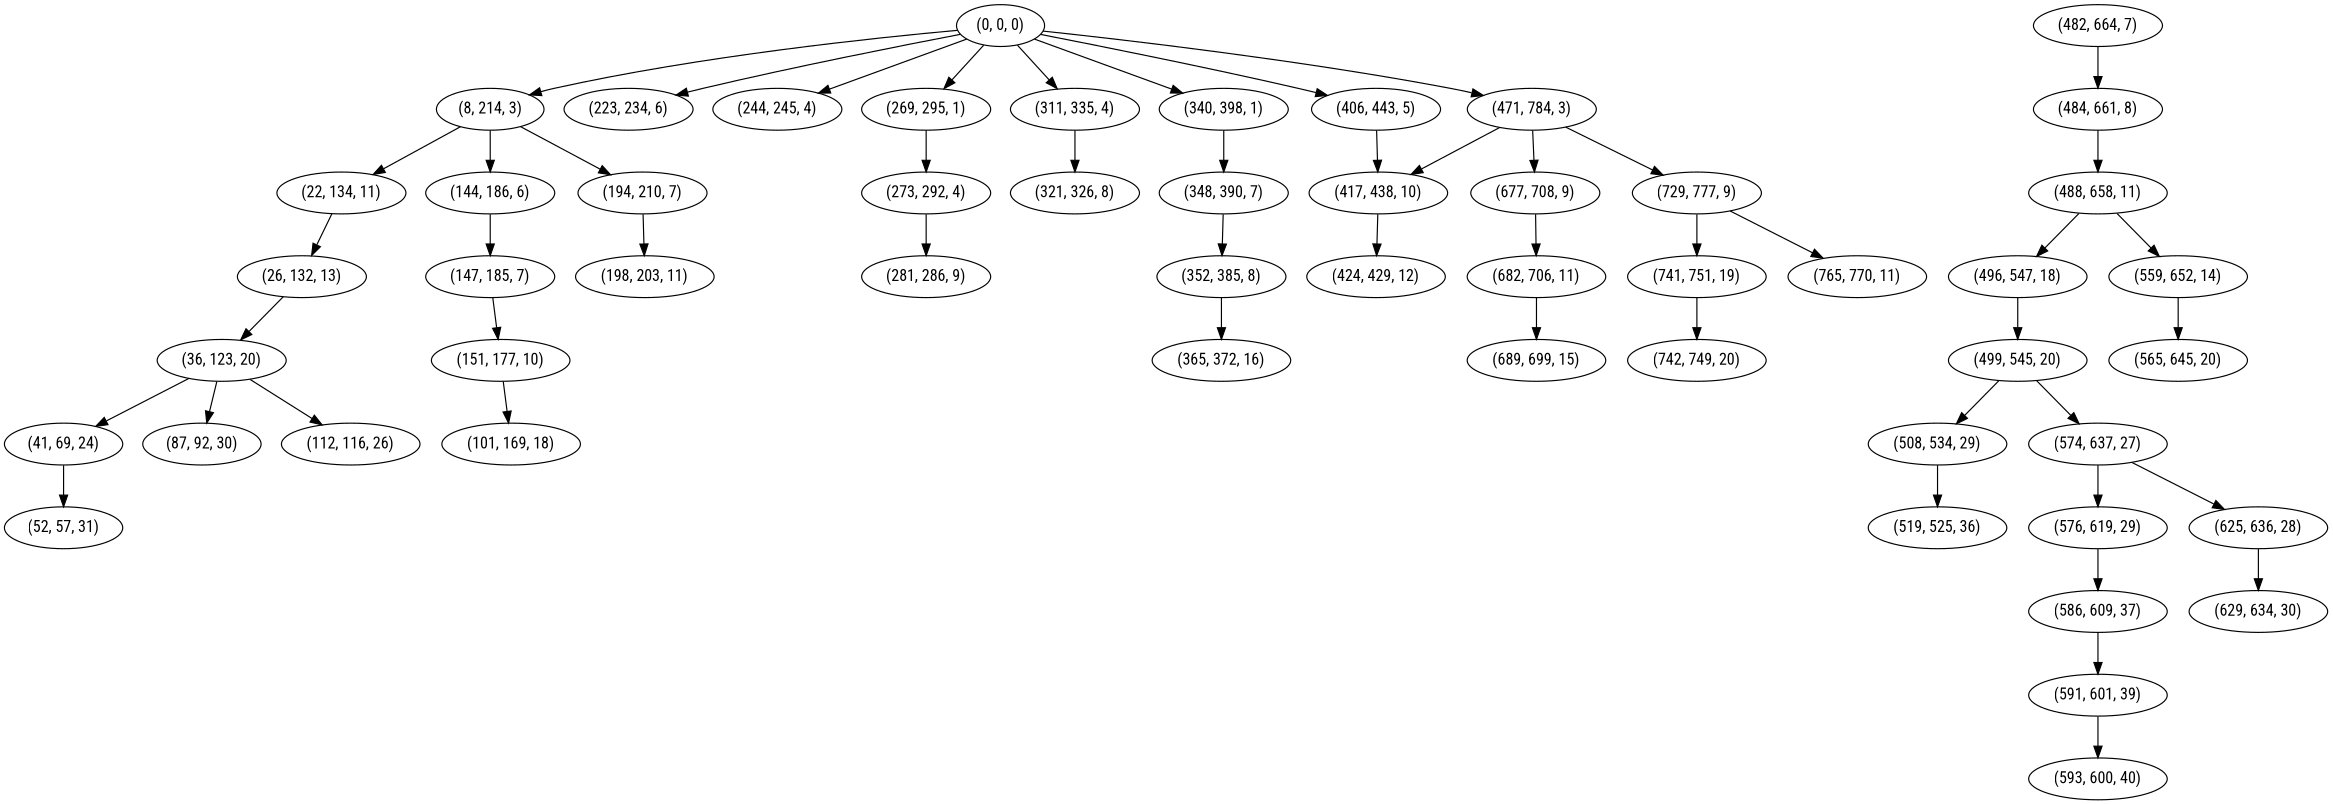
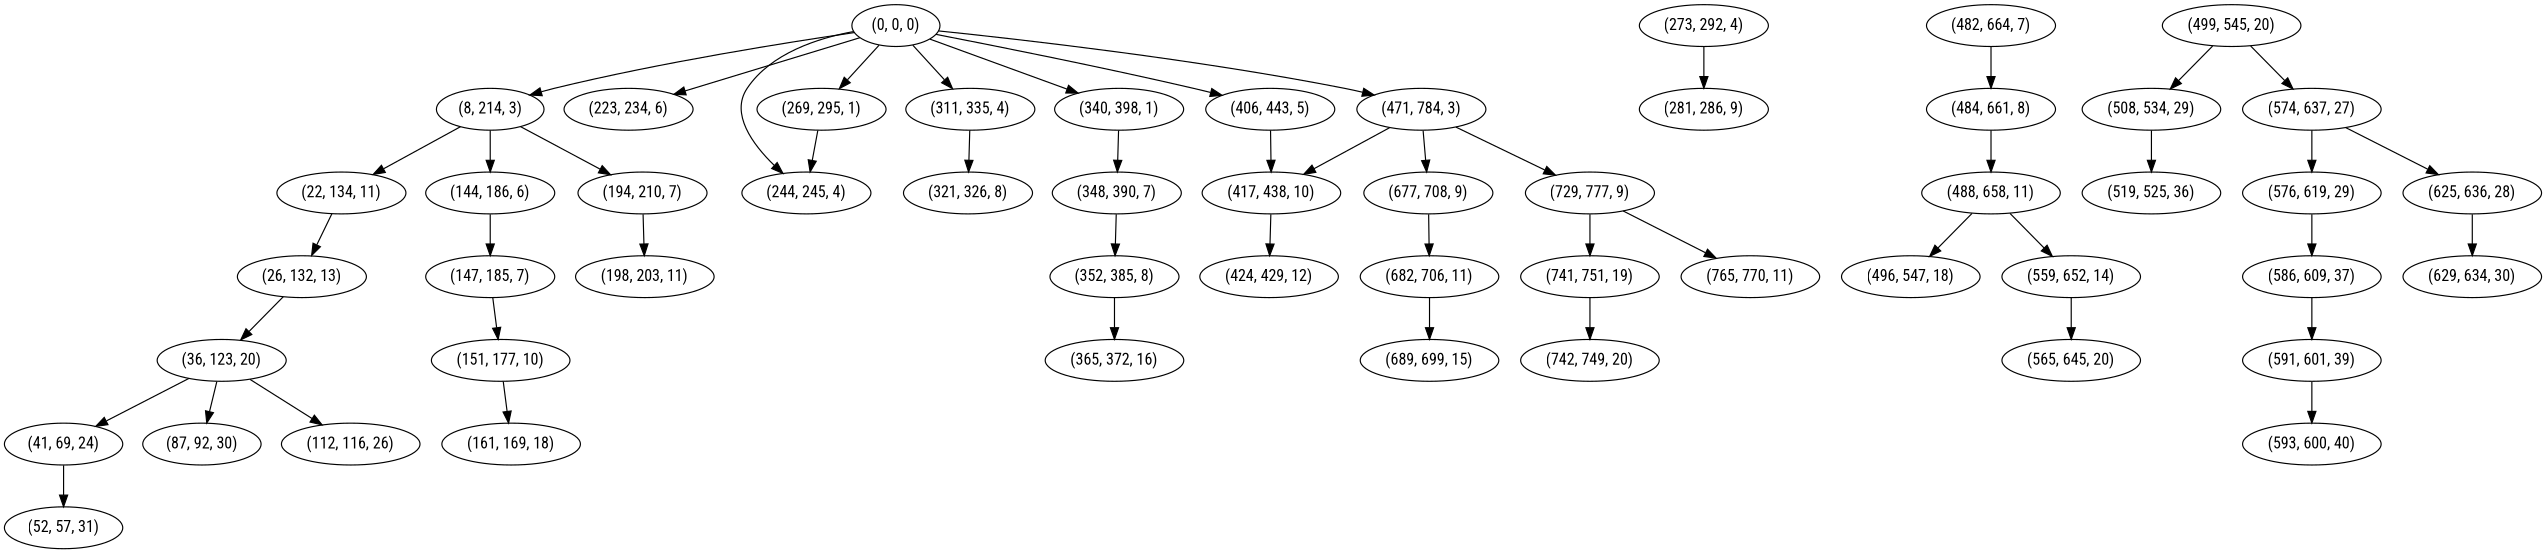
(926, 145) -> (815, 145)
(2018, 313) -> none
(511, 444) -> (511, 444)
